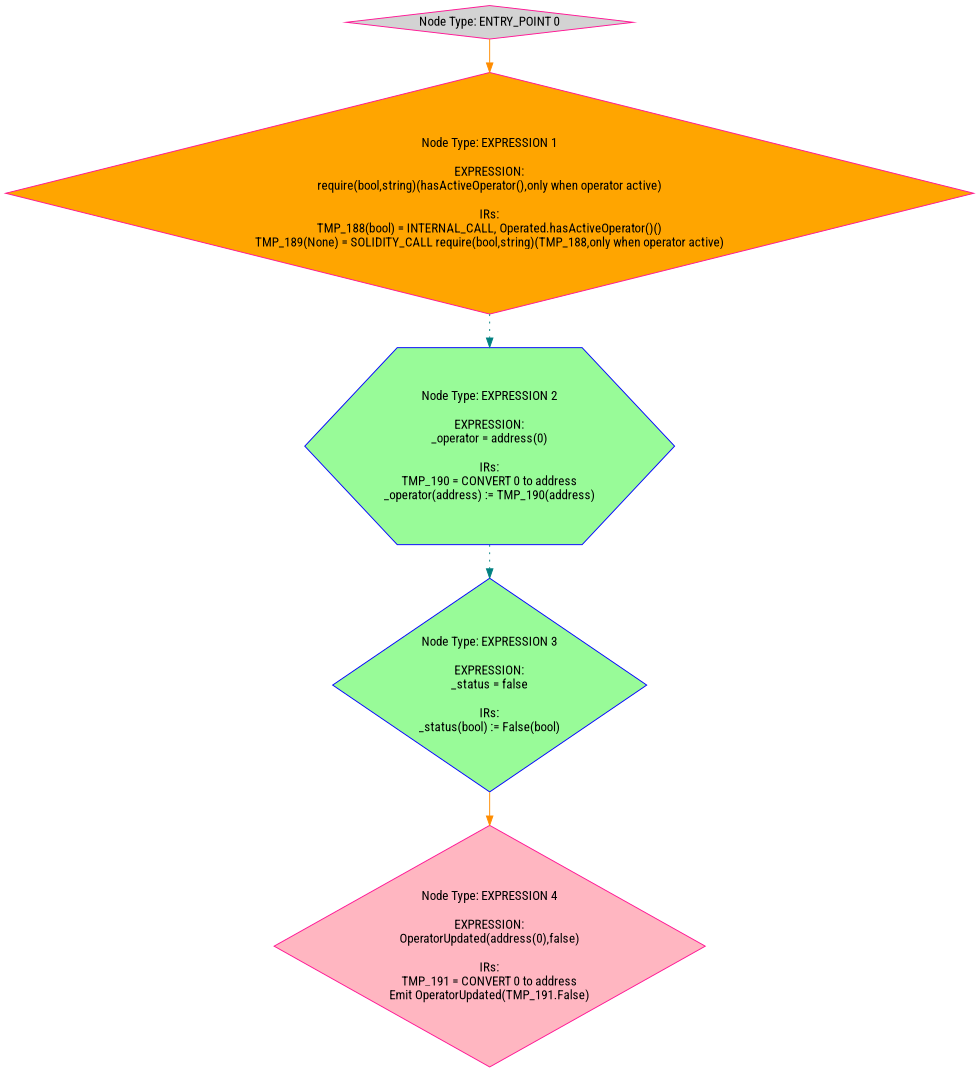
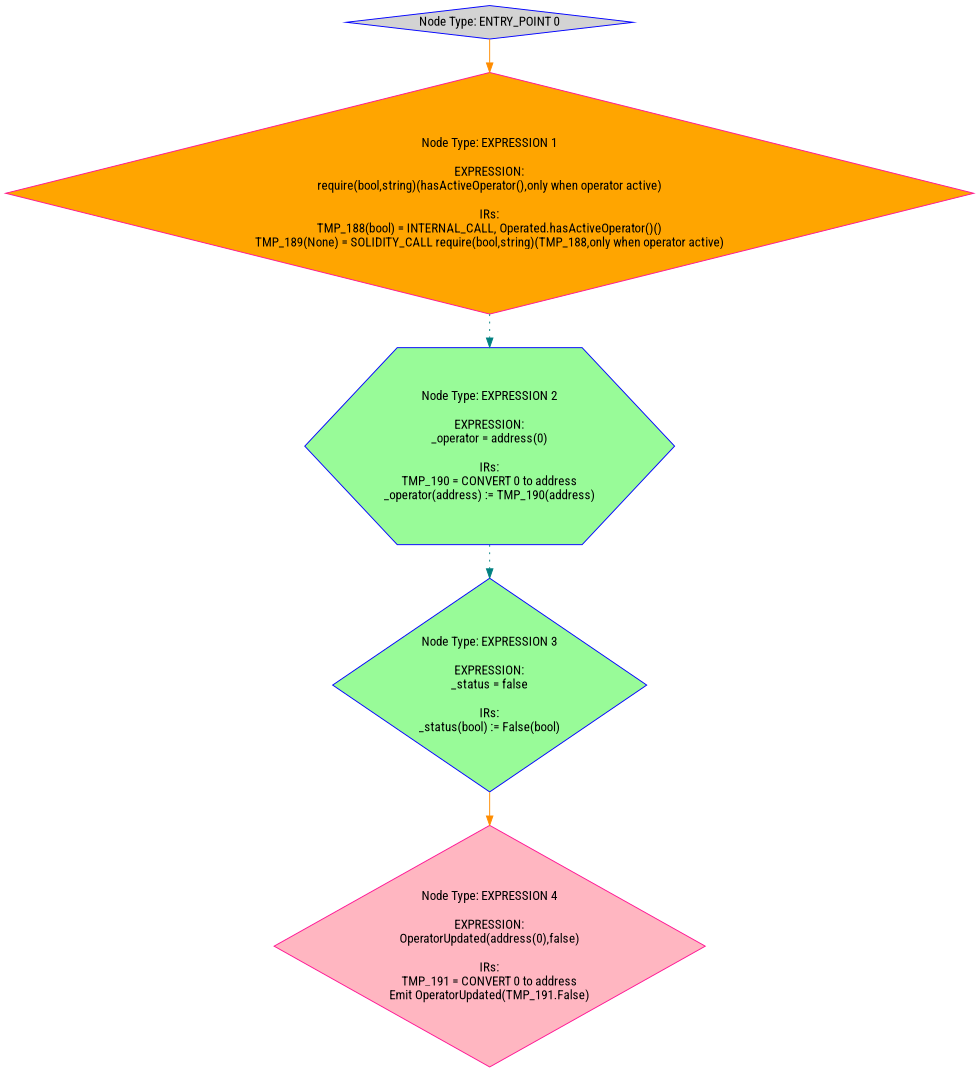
(490, 22) -> (490, 22)
